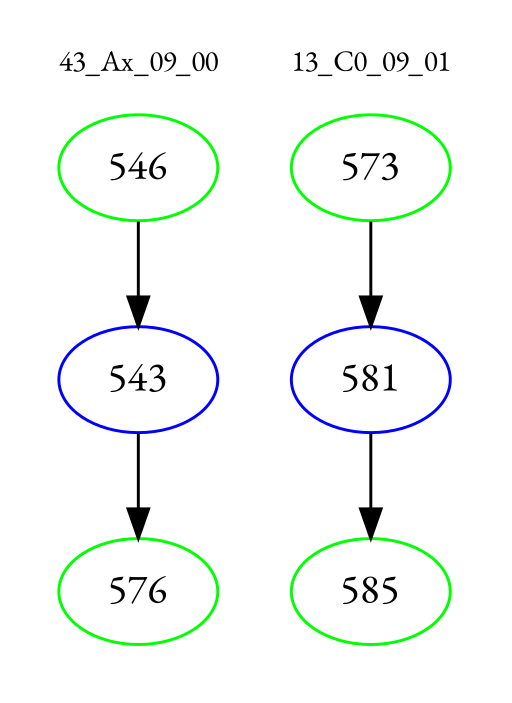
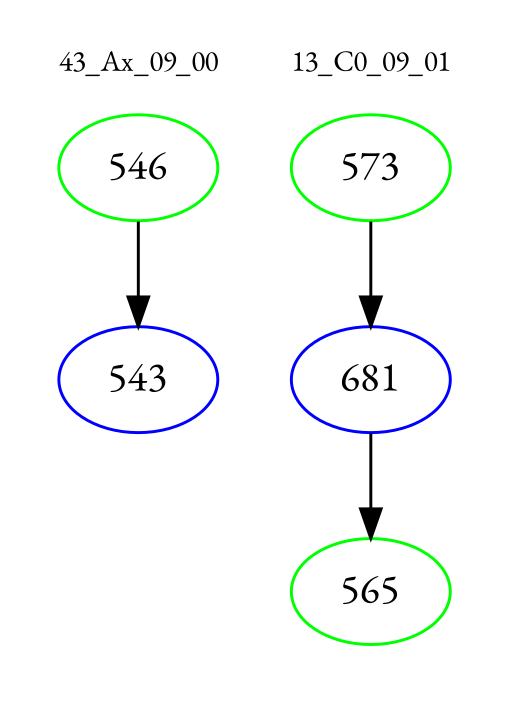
(371, 380) -> (371, 380)
(138, 592) -> none
(371, 592) -> (371, 592)
